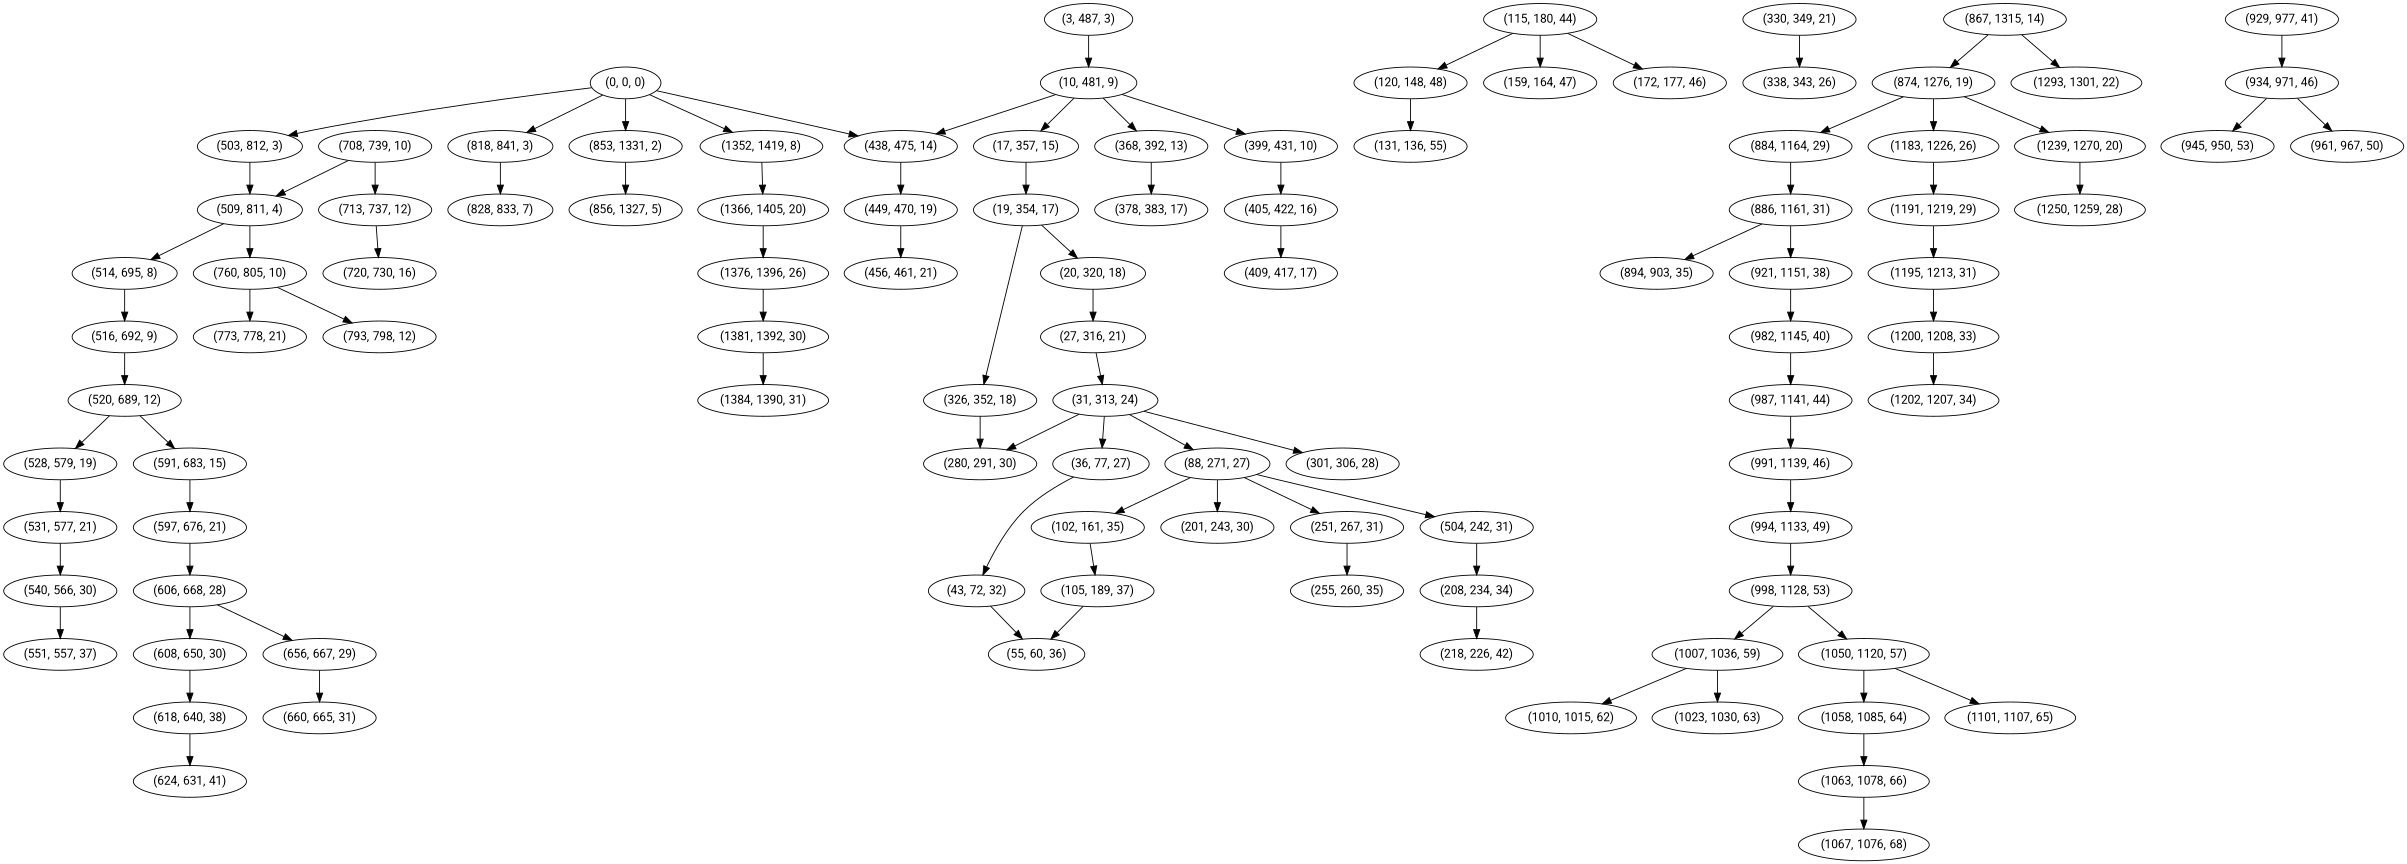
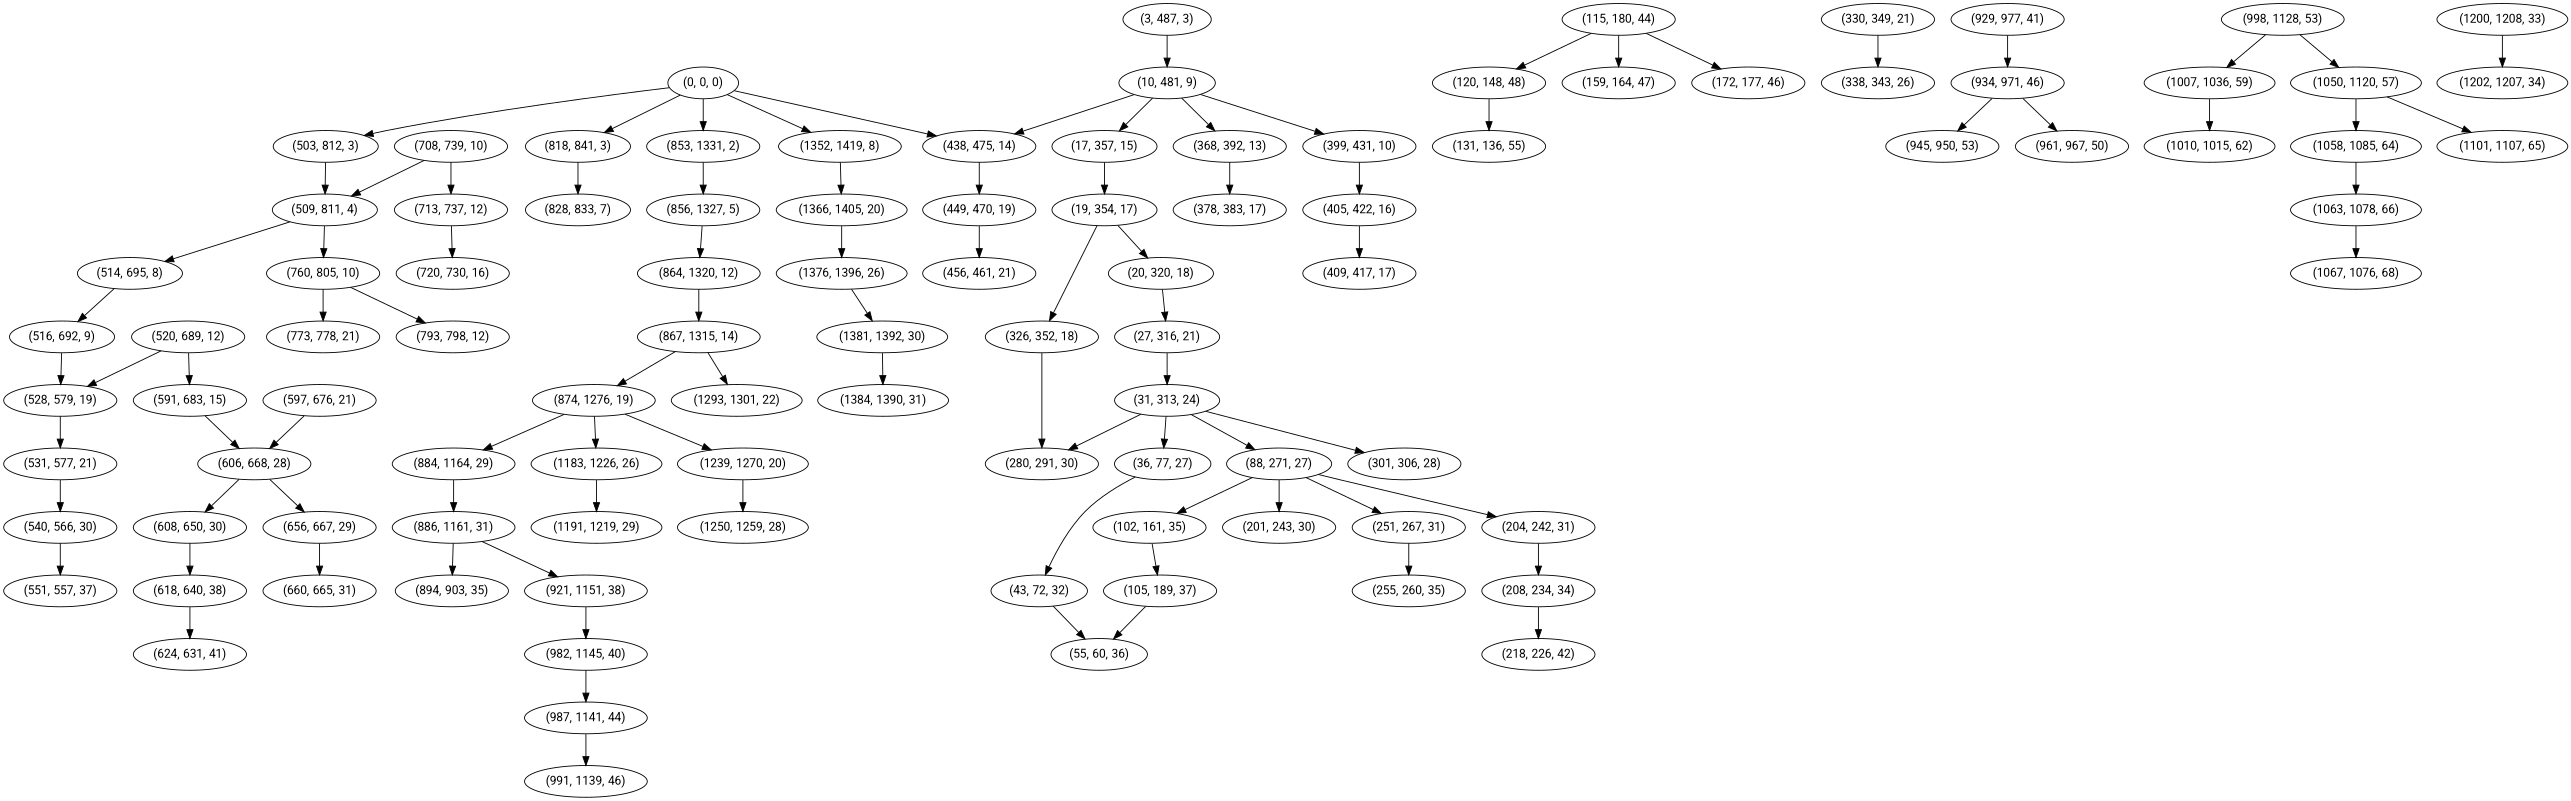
none -> (699, 273)
(1933, 273) -> none
(125, 364) -> (61, 364)
(190, 491) -> (219, 429)
(1477, 527) -> (1538, 527)
(1791, 527) -> none
(1717, 718) -> none
